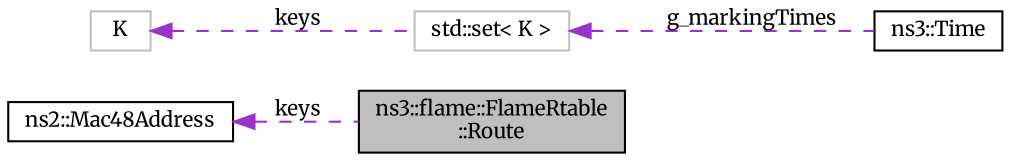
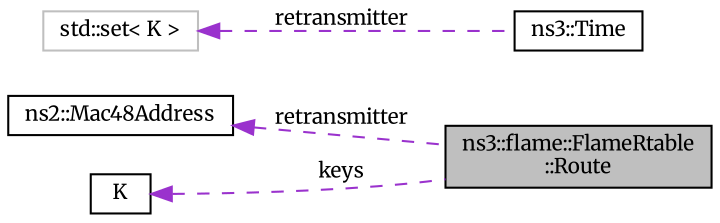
(750, 20) -> (339, 20)
(121, 31) -> (121, 194)
(293, 31) -> (309, 190)
(296, 110) -> (339, 119)
